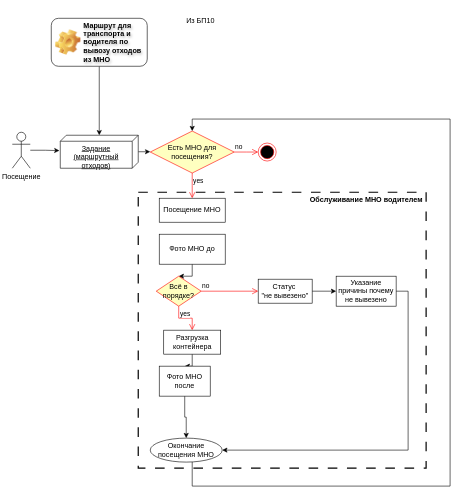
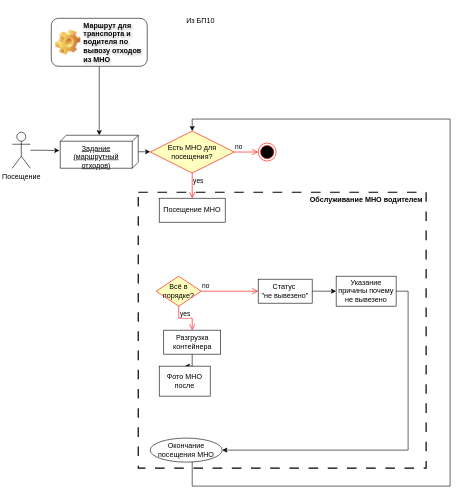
(192, 249) -> none
(192, 265) -> none
(186, 432) -> none
